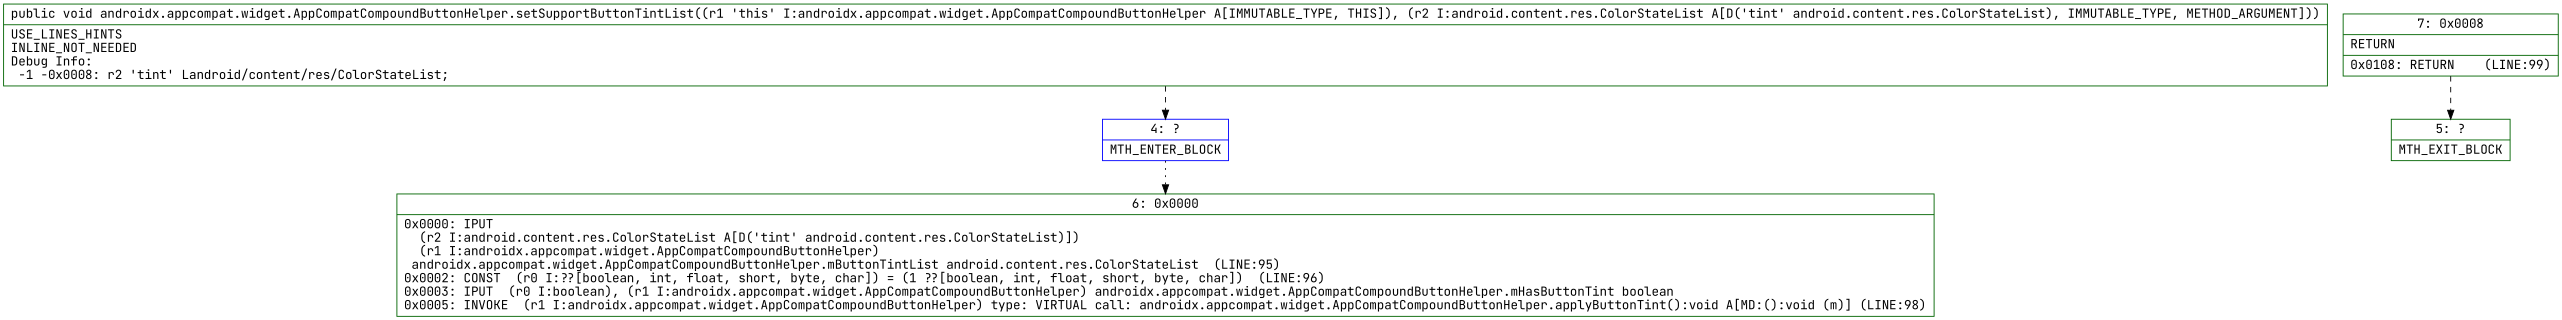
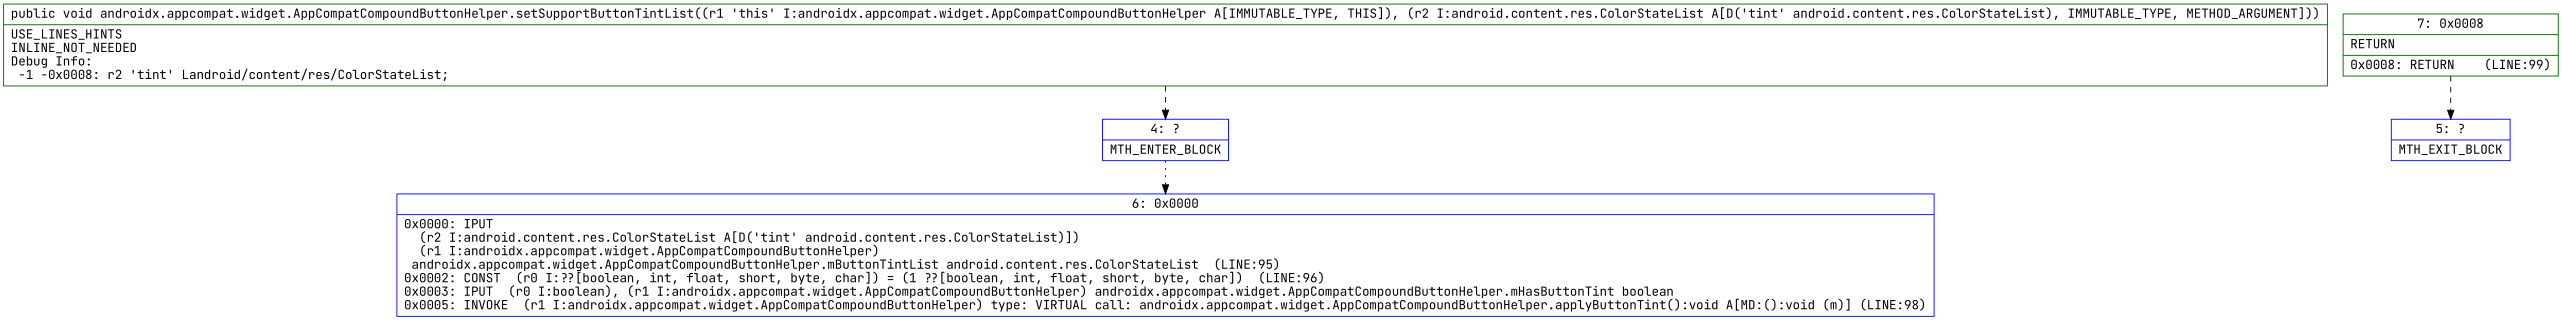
(2451, 65) -> (2451, 65)
(2451, 140) -> (2451, 140)
(1165, 255) -> (1165, 255)
